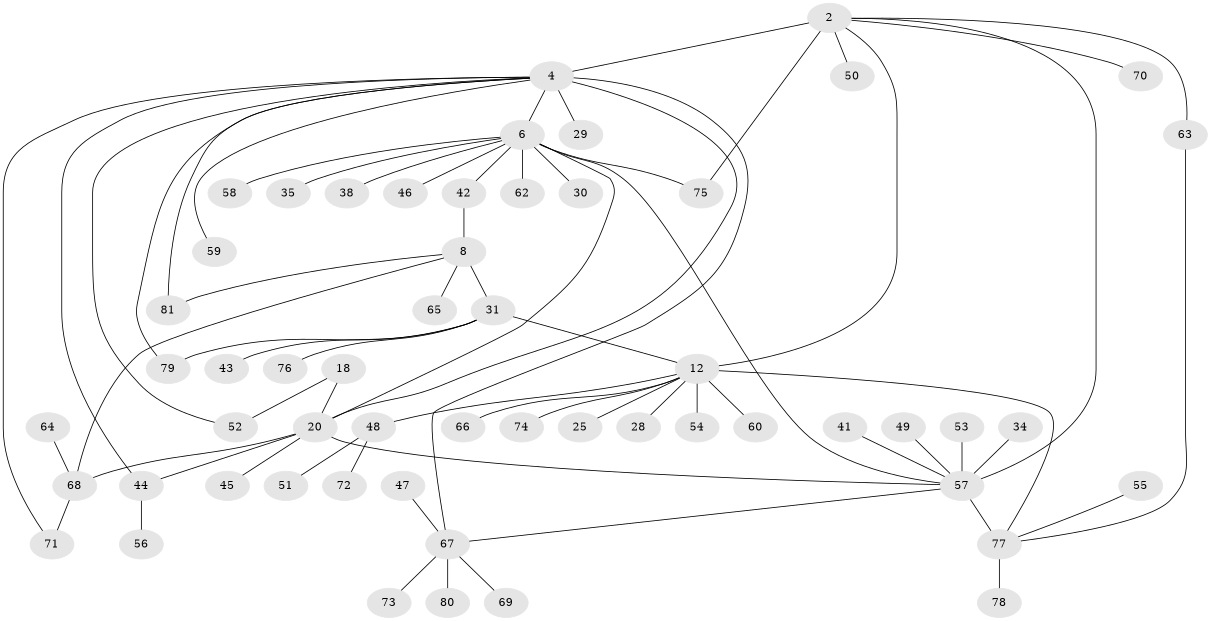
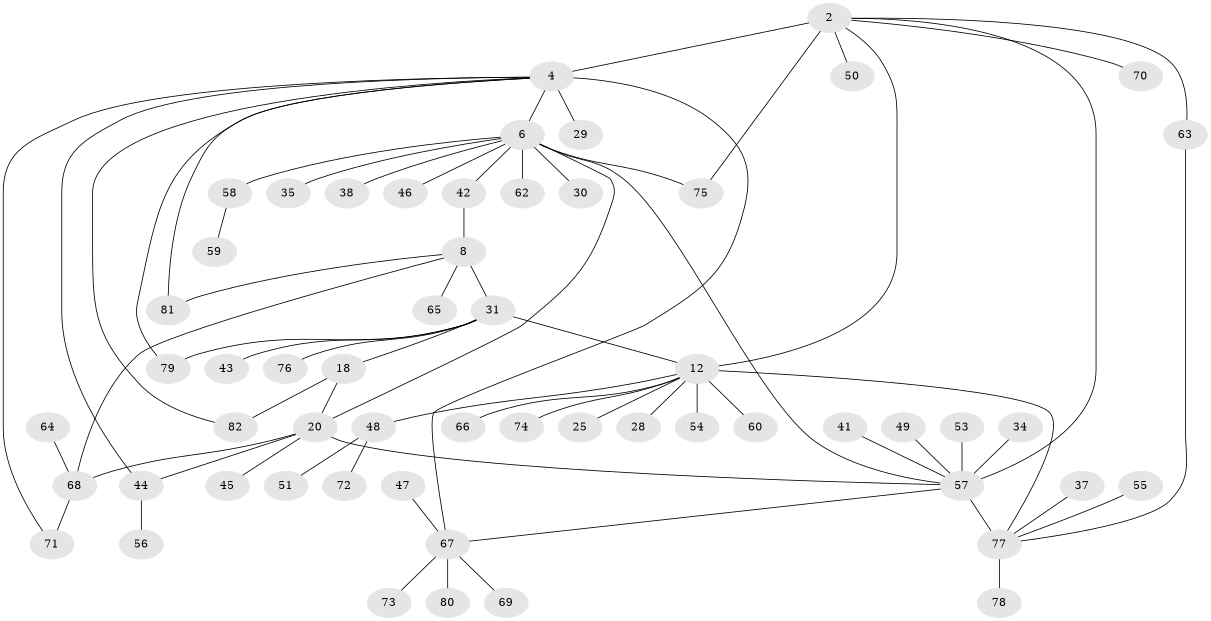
(329, 120) -> (222, 223)
(656, 298) -> none
none -> (420, 342)
(236, 427) -> (236, 427)
none -> (1082, 486)
